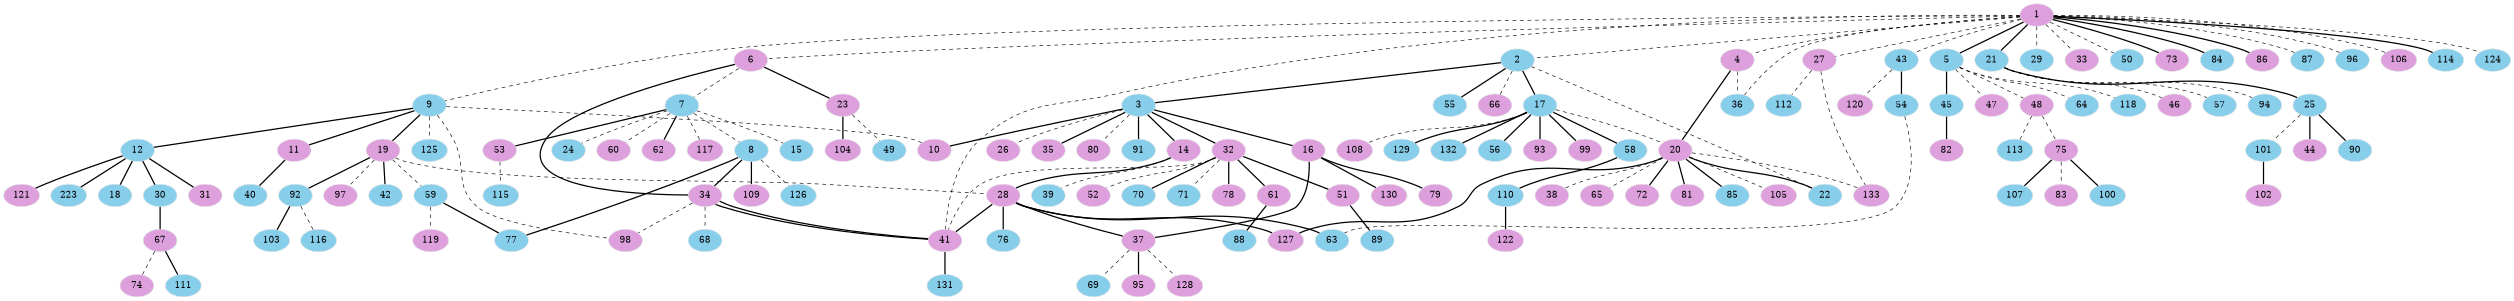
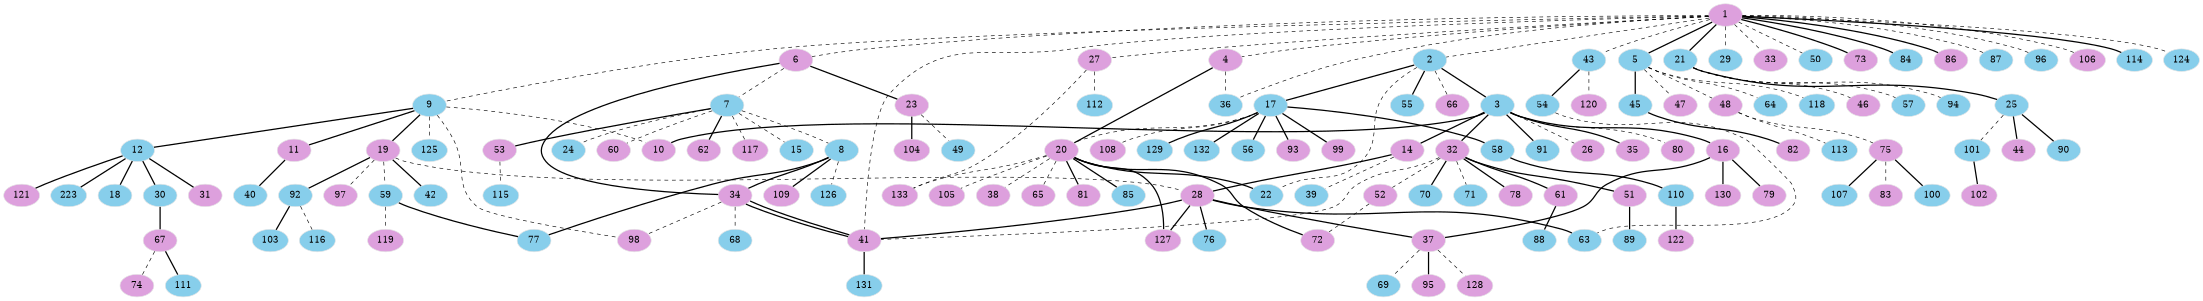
none -> (1349, 218)
